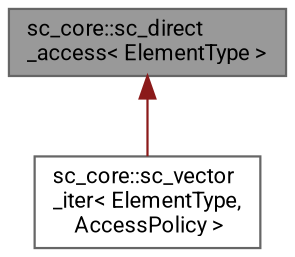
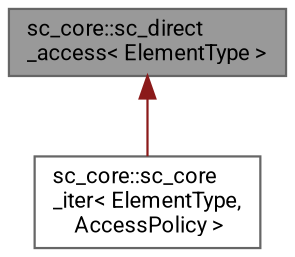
(147, 202) -> (147, 202)
